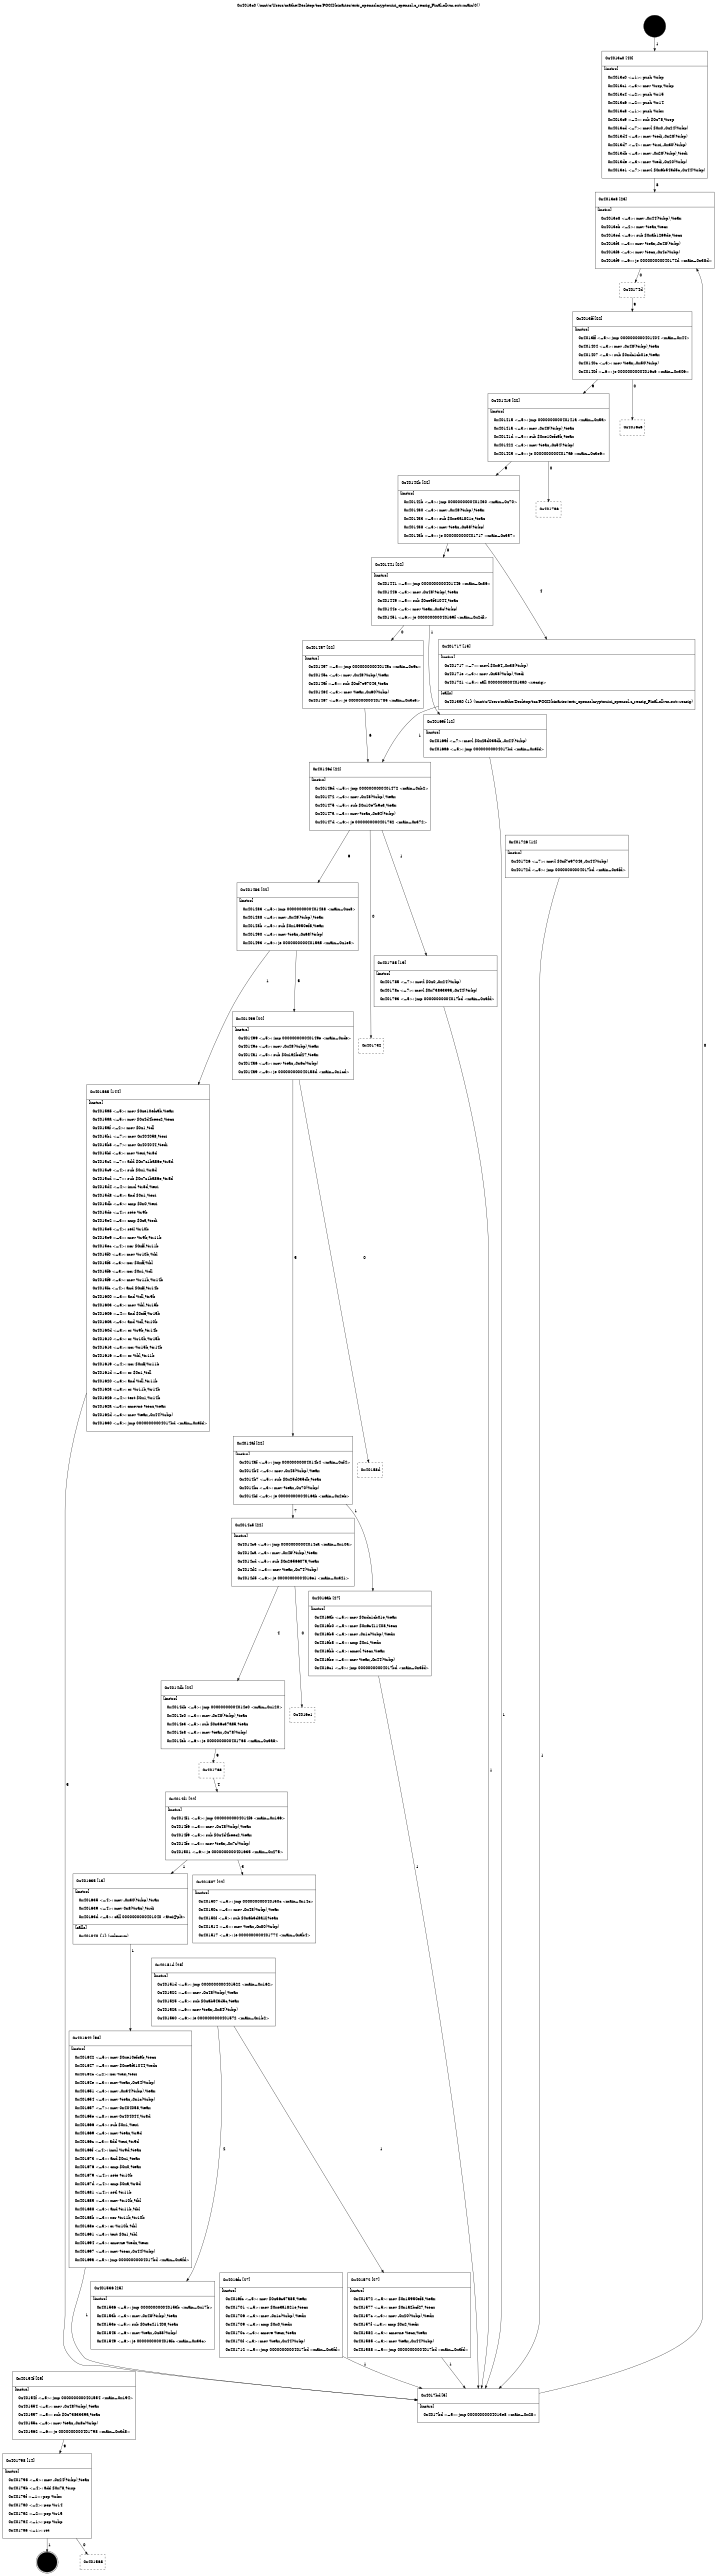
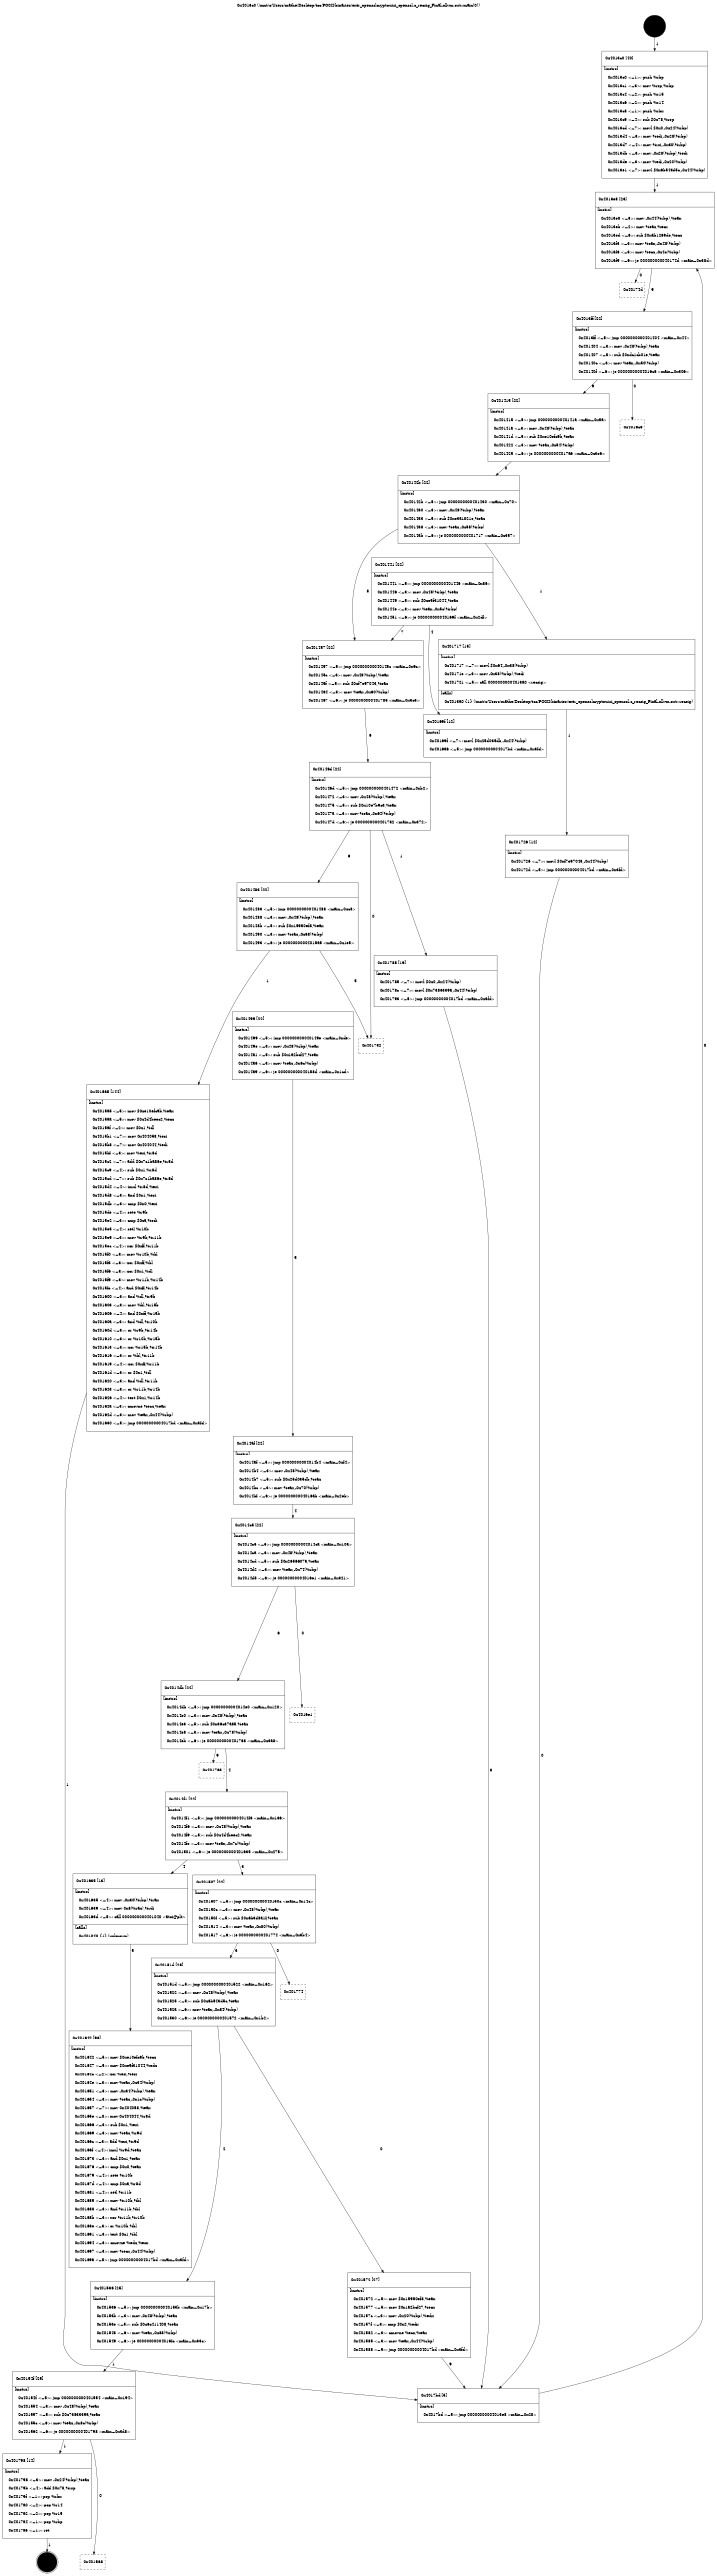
(657, 185) -> (657, 185)
(632, 303) -> (649, 289)
(506, 469) -> (506, 469)
(549, 509) -> none
(446, 549) -> (357, 575)
(540, 591) -> (540, 591)
(402, 632) -> (402, 632)
(431, 632) -> (431, 632)
(405, 726) -> (567, 771)
(295, 980) -> (345, 992)
(370, 1470) -> none
(295, 1511) -> (295, 1511)
(501, 1572) -> none
(278, 1633) -> (278, 1633)
(370, 1633) -> none
(542, 1756) -> (542, 1756)
(491, 1770) -> (491, 1770)
(215, 1784) -> (227, 1769)
(67, 1785) -> (67, 1785)
(183, 1867) -> (183, 1867)
none -> (234, 1949)
(132, 1951) -> (132, 1951)
none -> (293, 1992)
(381, 2149) -> (381, 2149)
(281, 2315) -> none
none -> (114, 2359)
(106, 2364) -> none
(450, 2365) -> (450, 2365)
(64, 2447) -> (64, 2447)
(81, 2545) -> (98, 2495)
